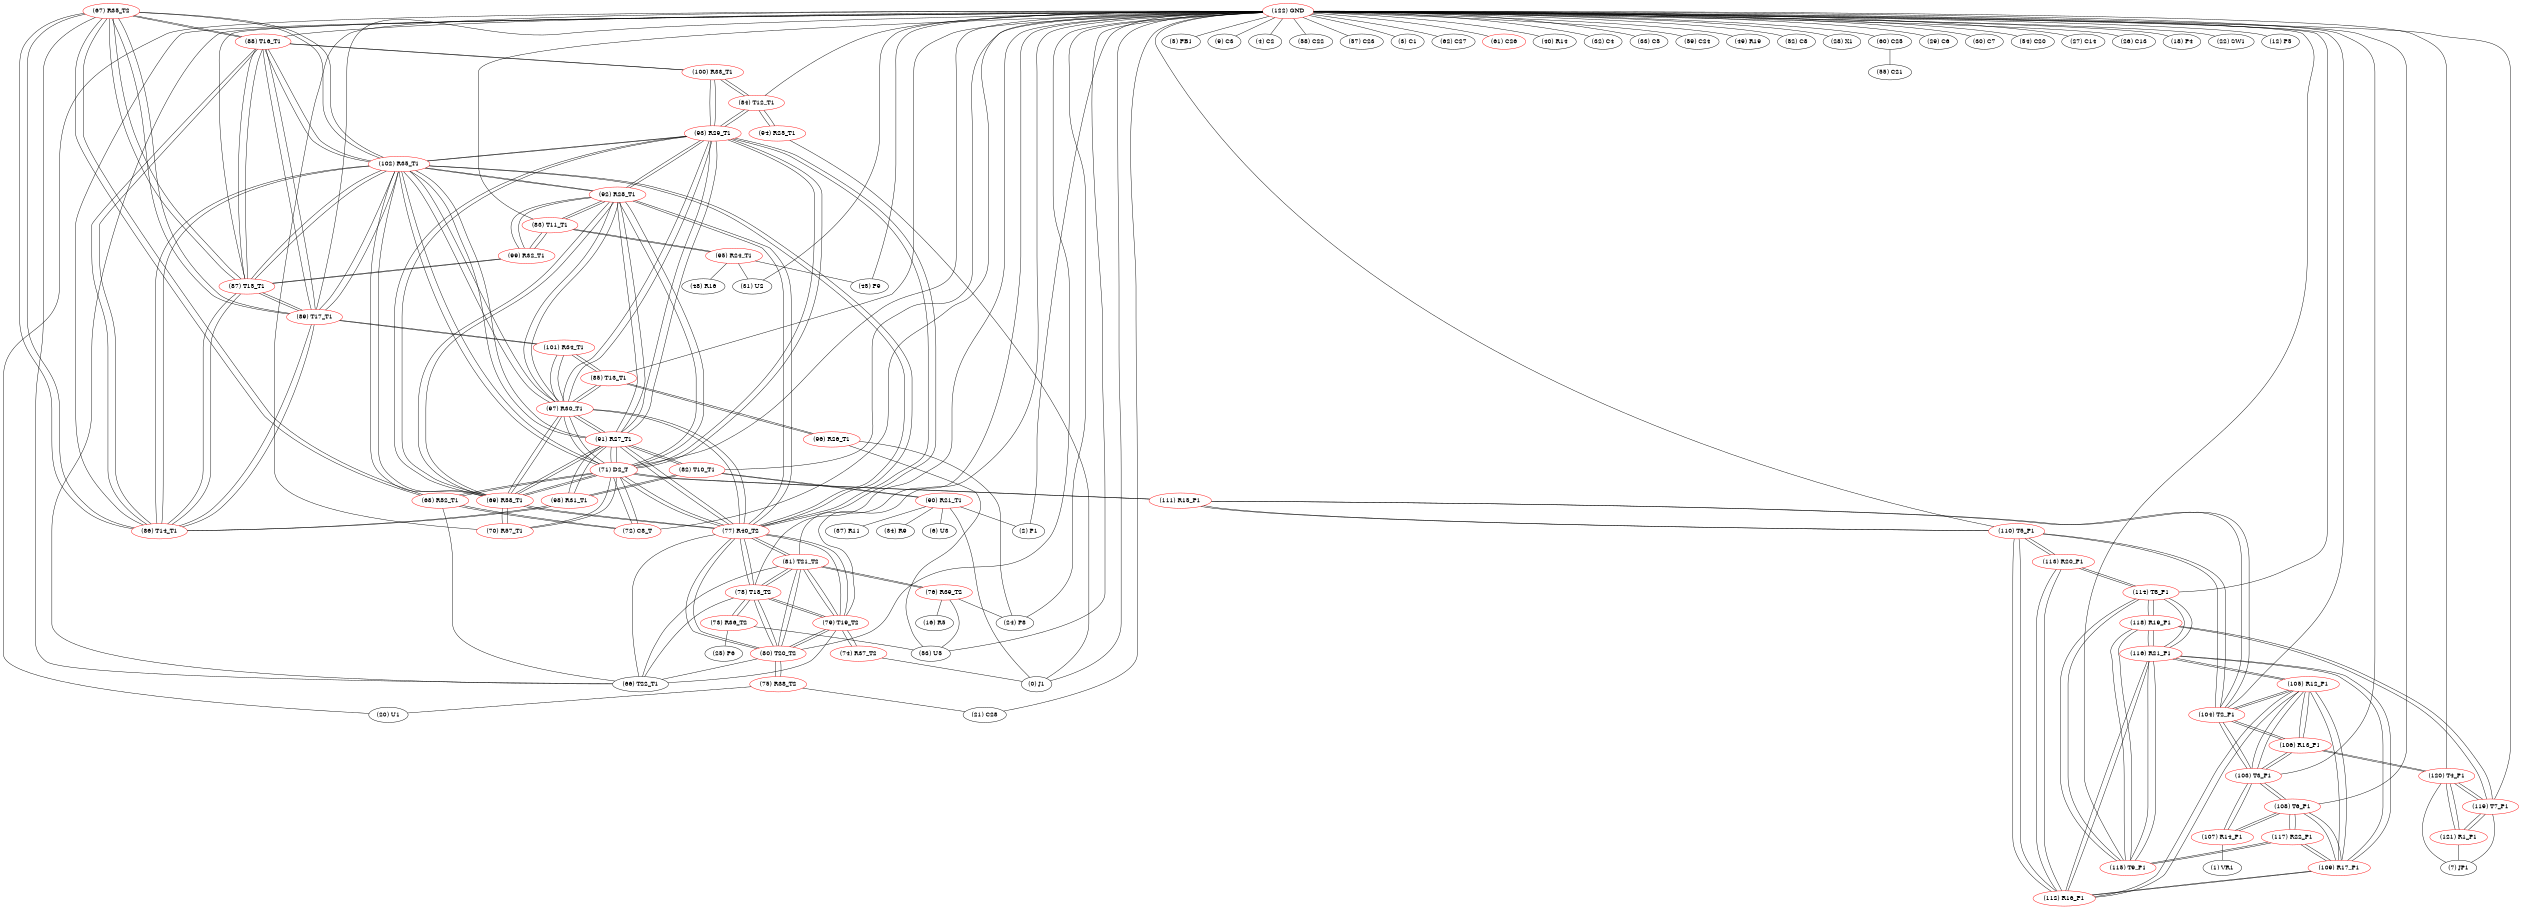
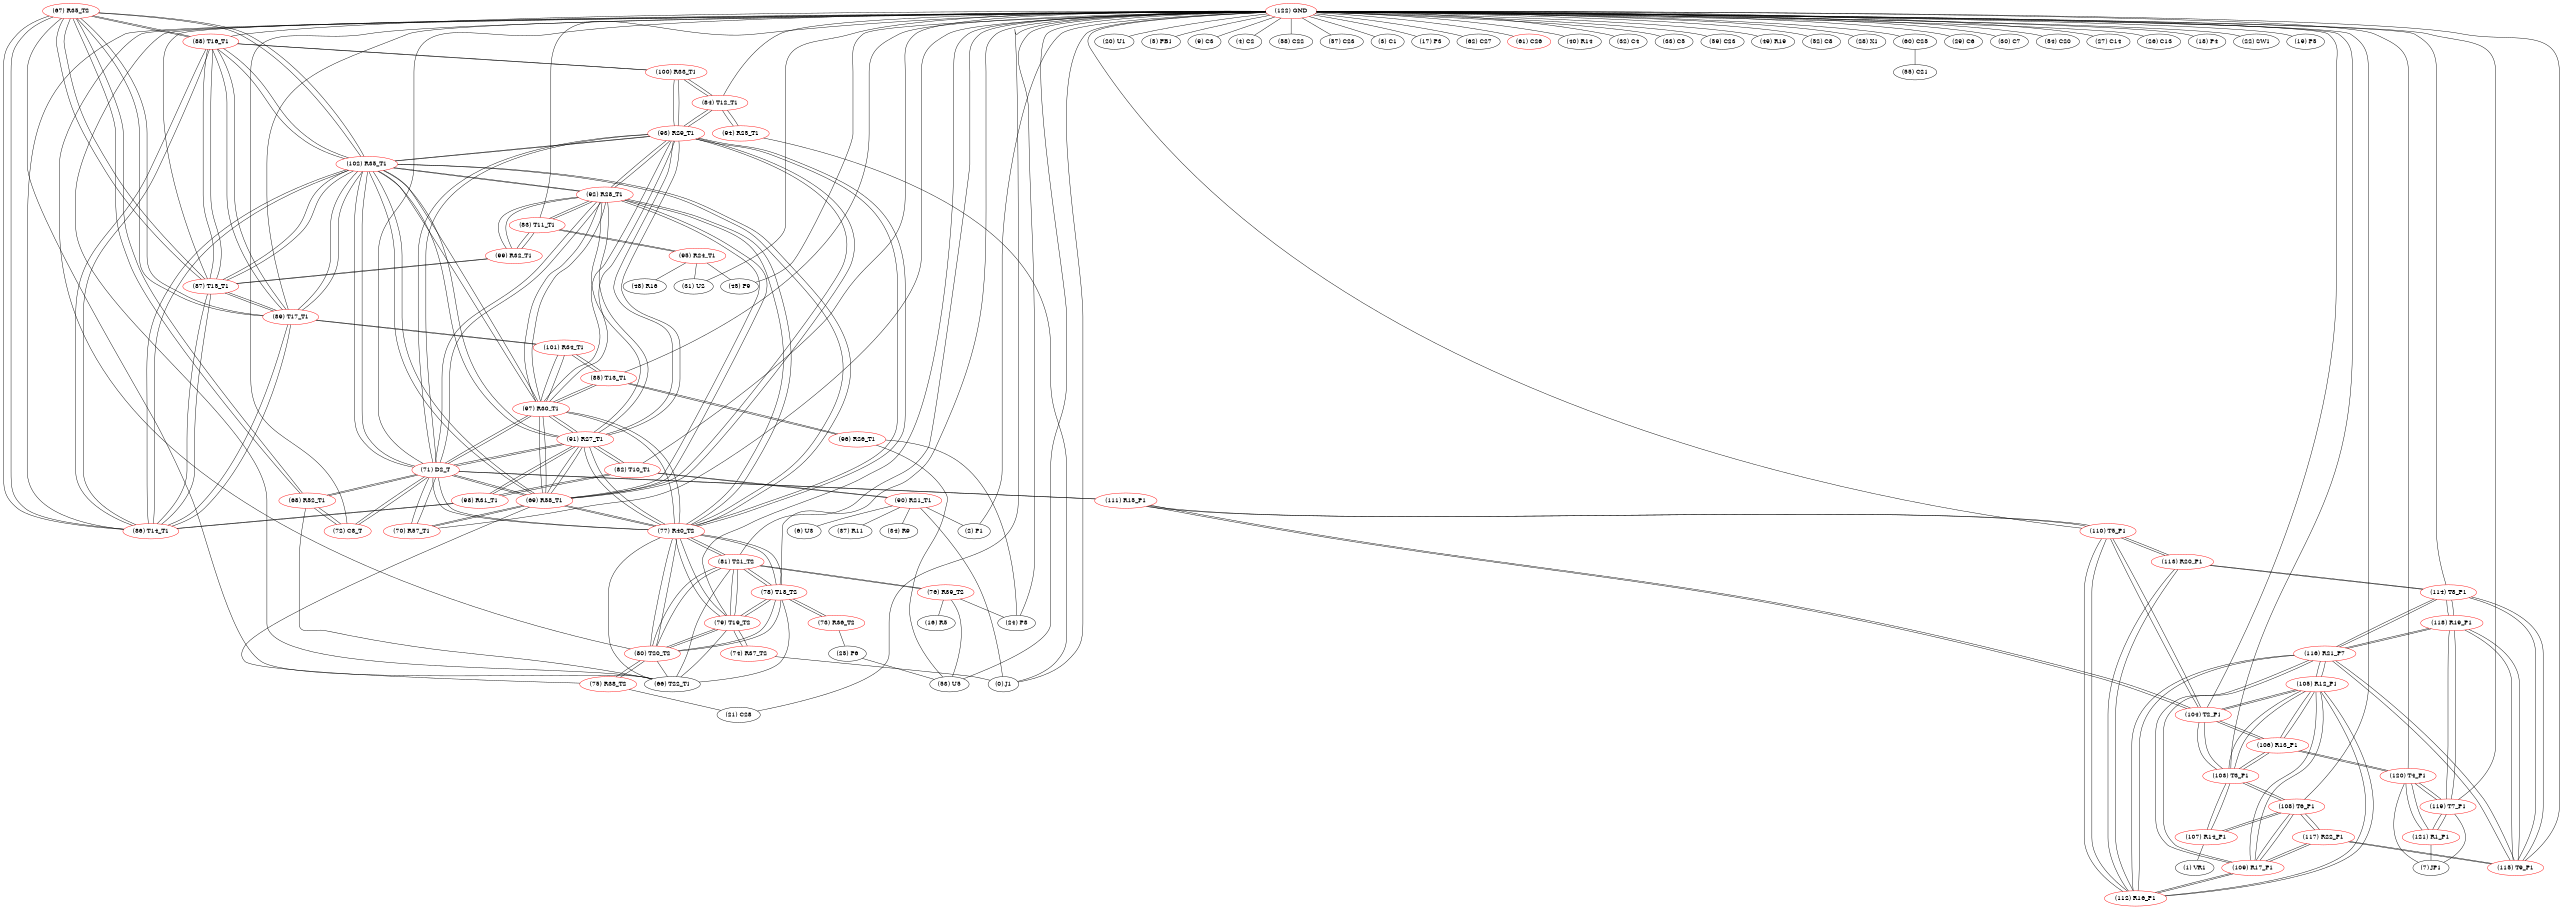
none -> (1431, 42)
(1697, 42) -> (1723, 42)
(2281, 42) -> (2306, 42)
(838, 638) -> (911, 673)
(2151, 654) -> (2325, 654)
(579, 700) -> (246, 662)
